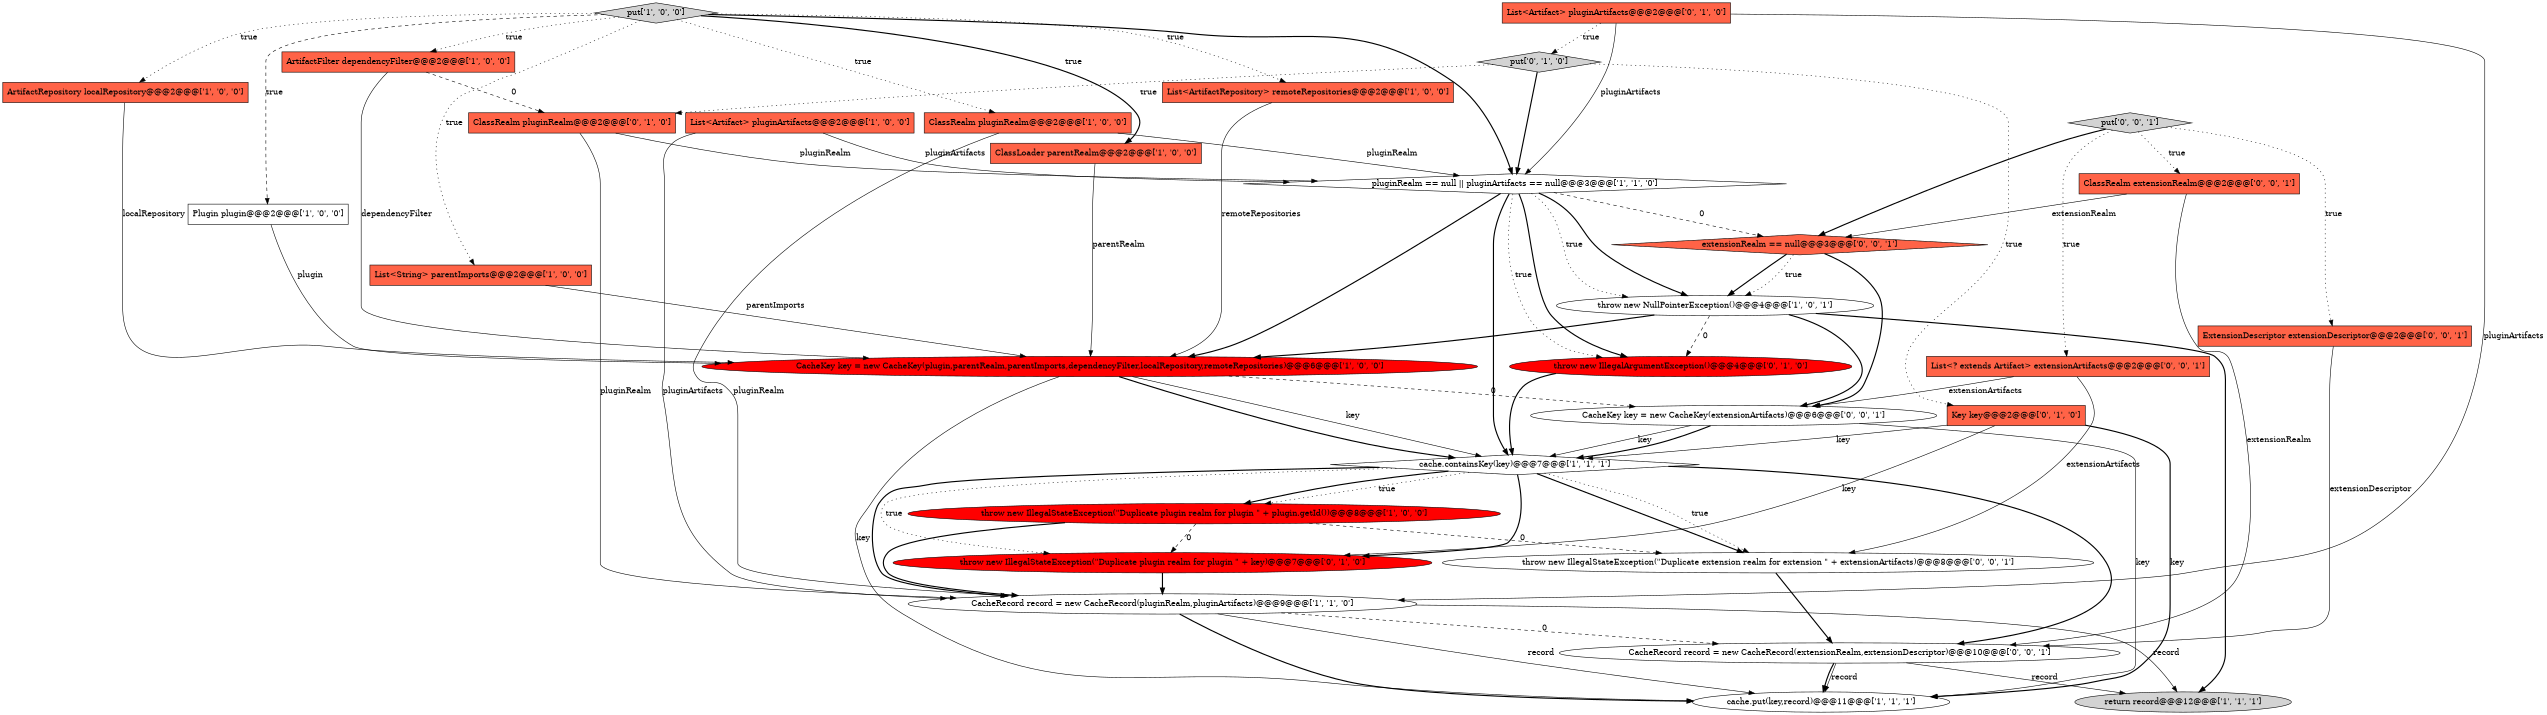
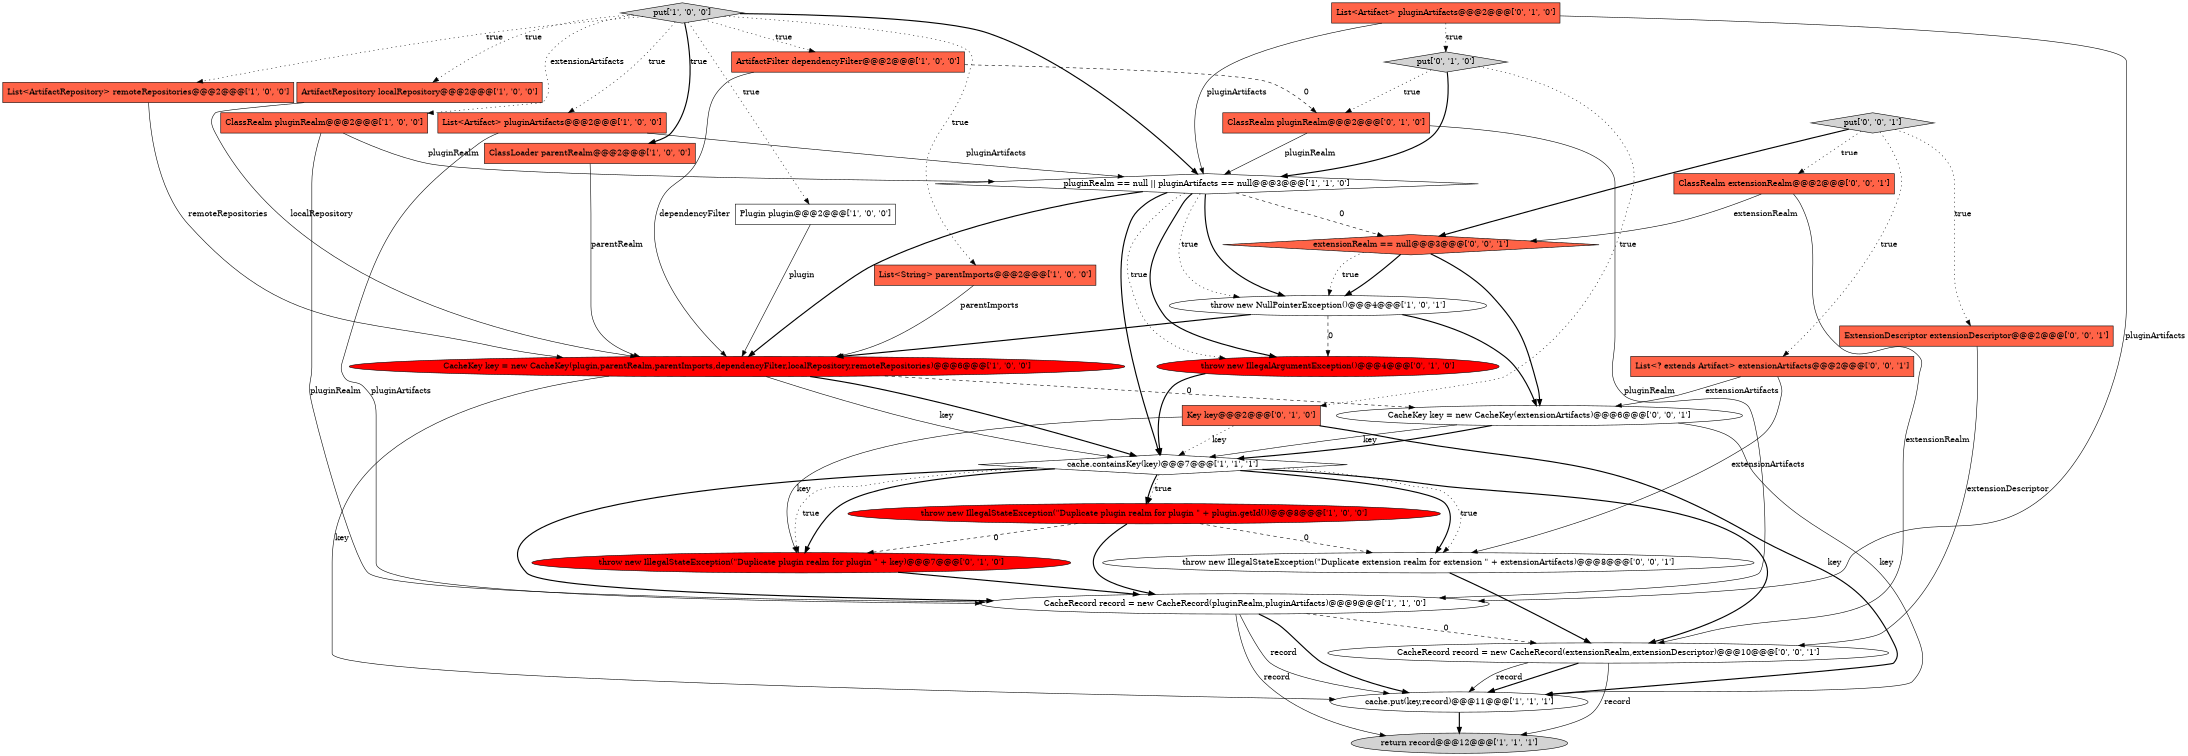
(363, 30) -> (747, 110)
(863, 62) -> (587, 62)
none -> (628, 71)
(2186, 349) -> (1459, 720)
(1770, 443) -> (1209, 439)
